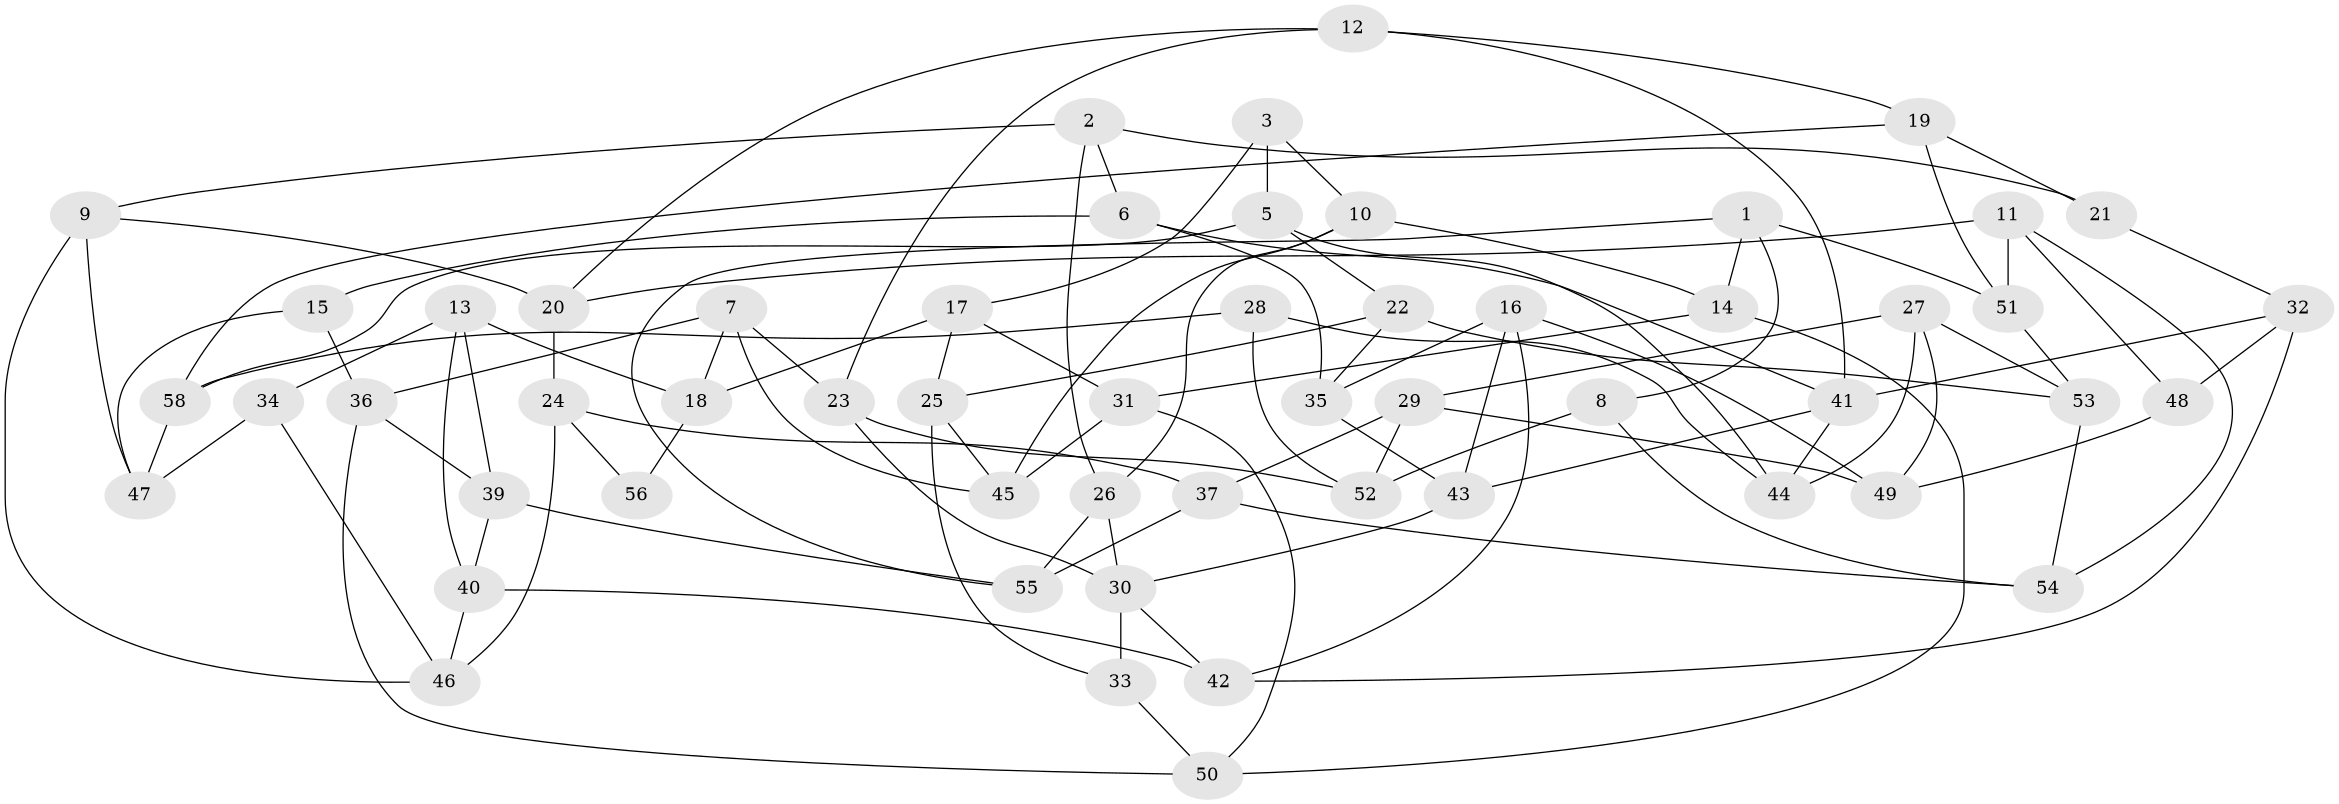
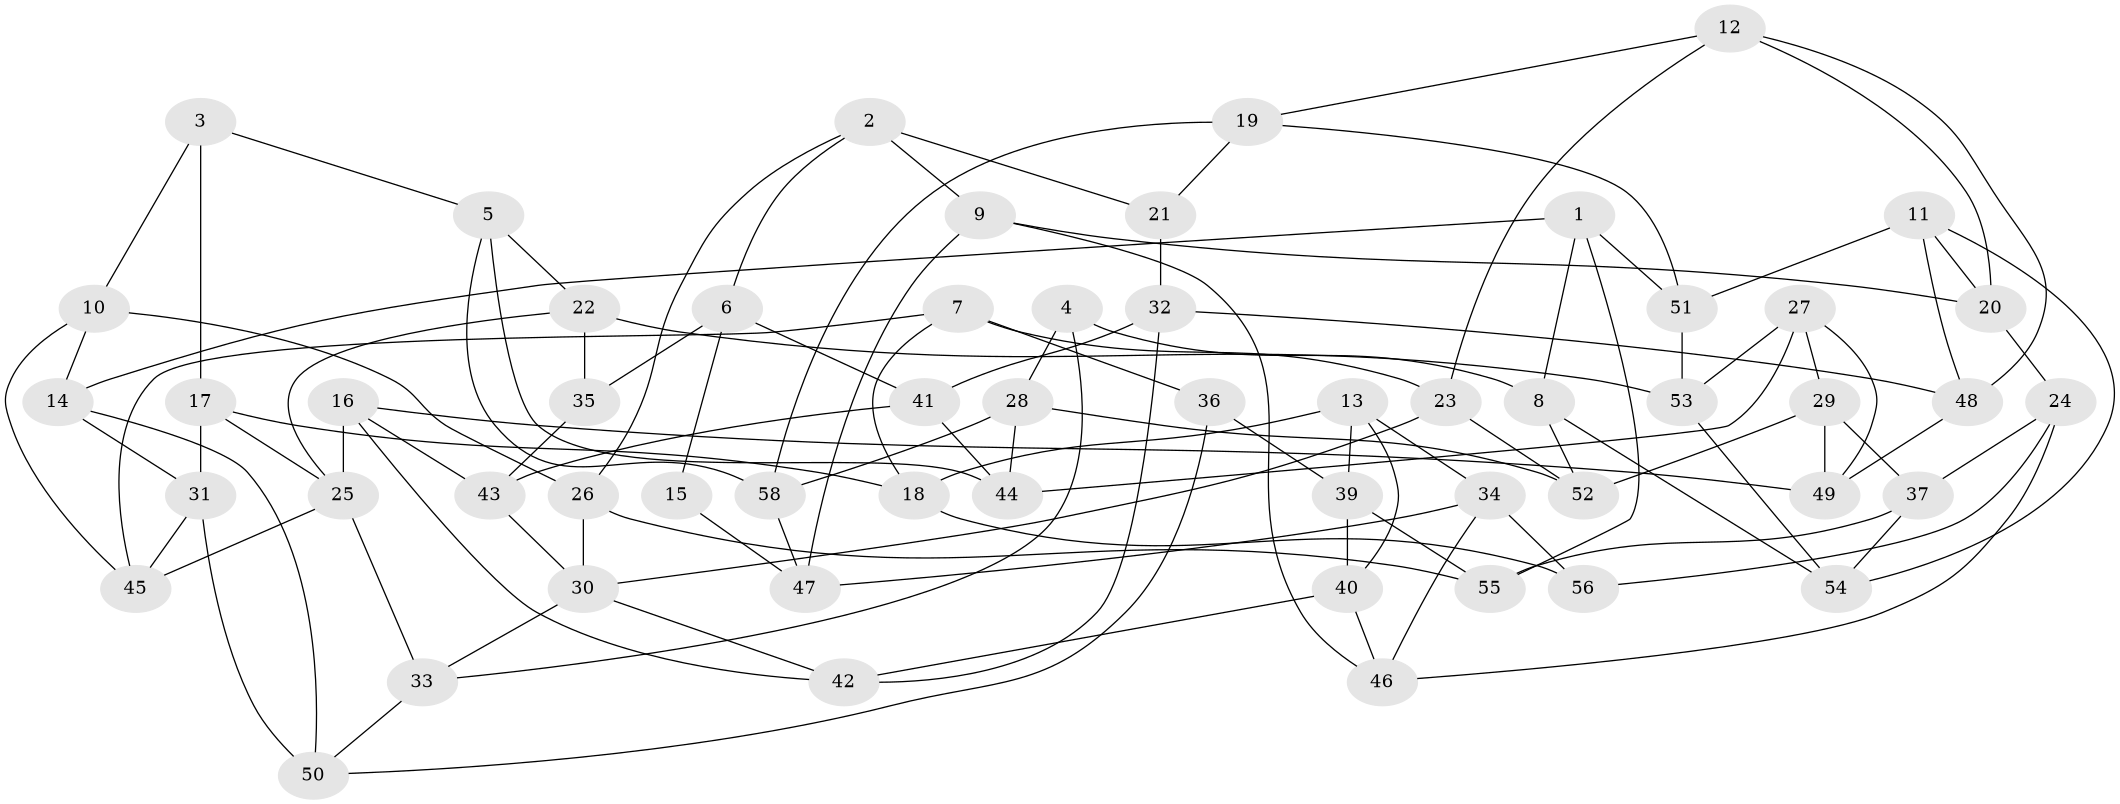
(1696, 116) -> (1977, 166)
none -> (1067, 309)
(340, 355) -> none
(1382, 370) -> (343, 449)
none -> (1537, 542)
